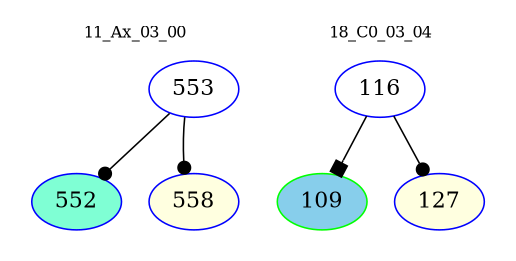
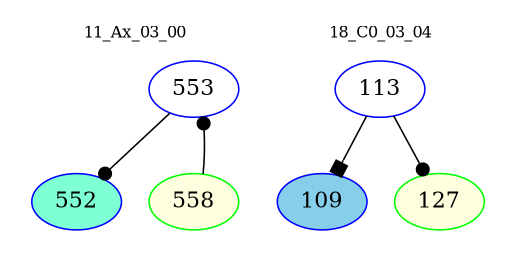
(380, 89) -> (380, 89)
(183, 139) -> (204, 152)
(194, 202) -> (194, 202)
(322, 202) -> (322, 202)
(439, 202) -> (439, 202)
